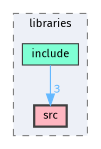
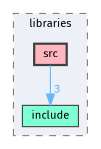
(50, 80) -> (50, 80)
